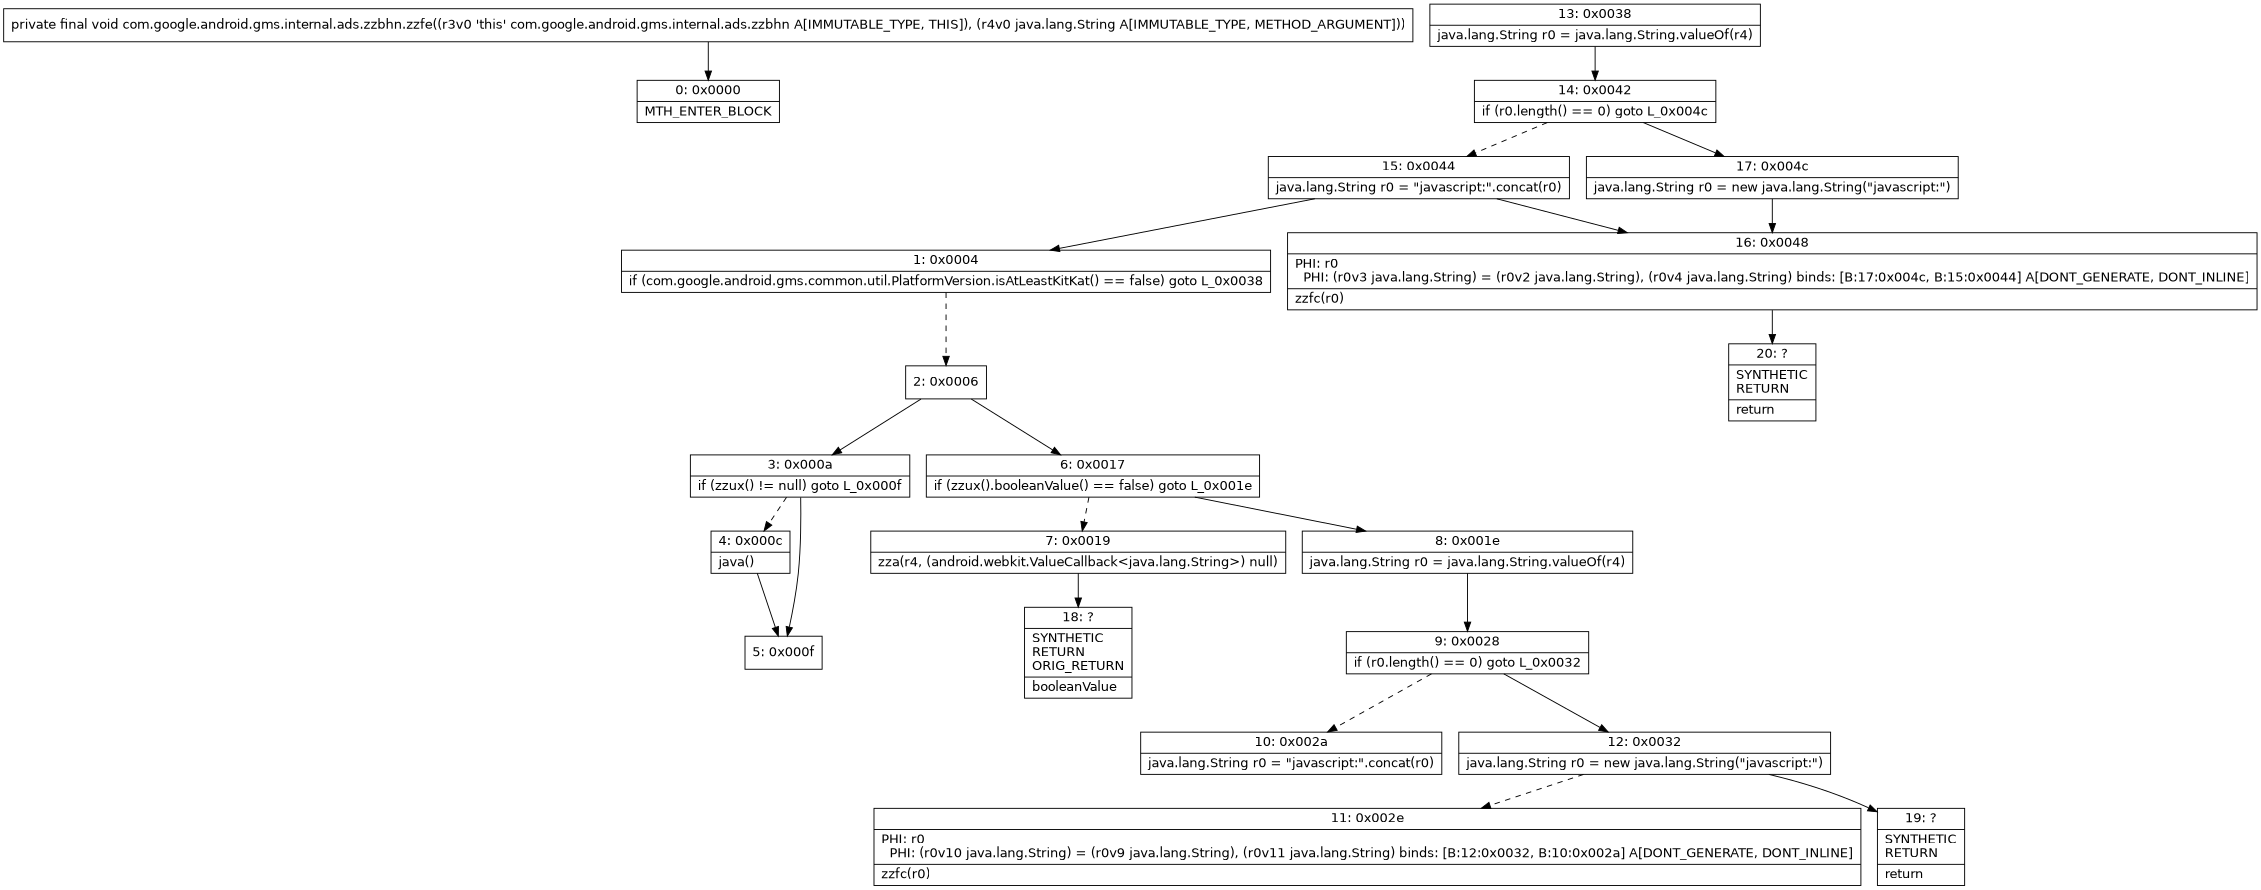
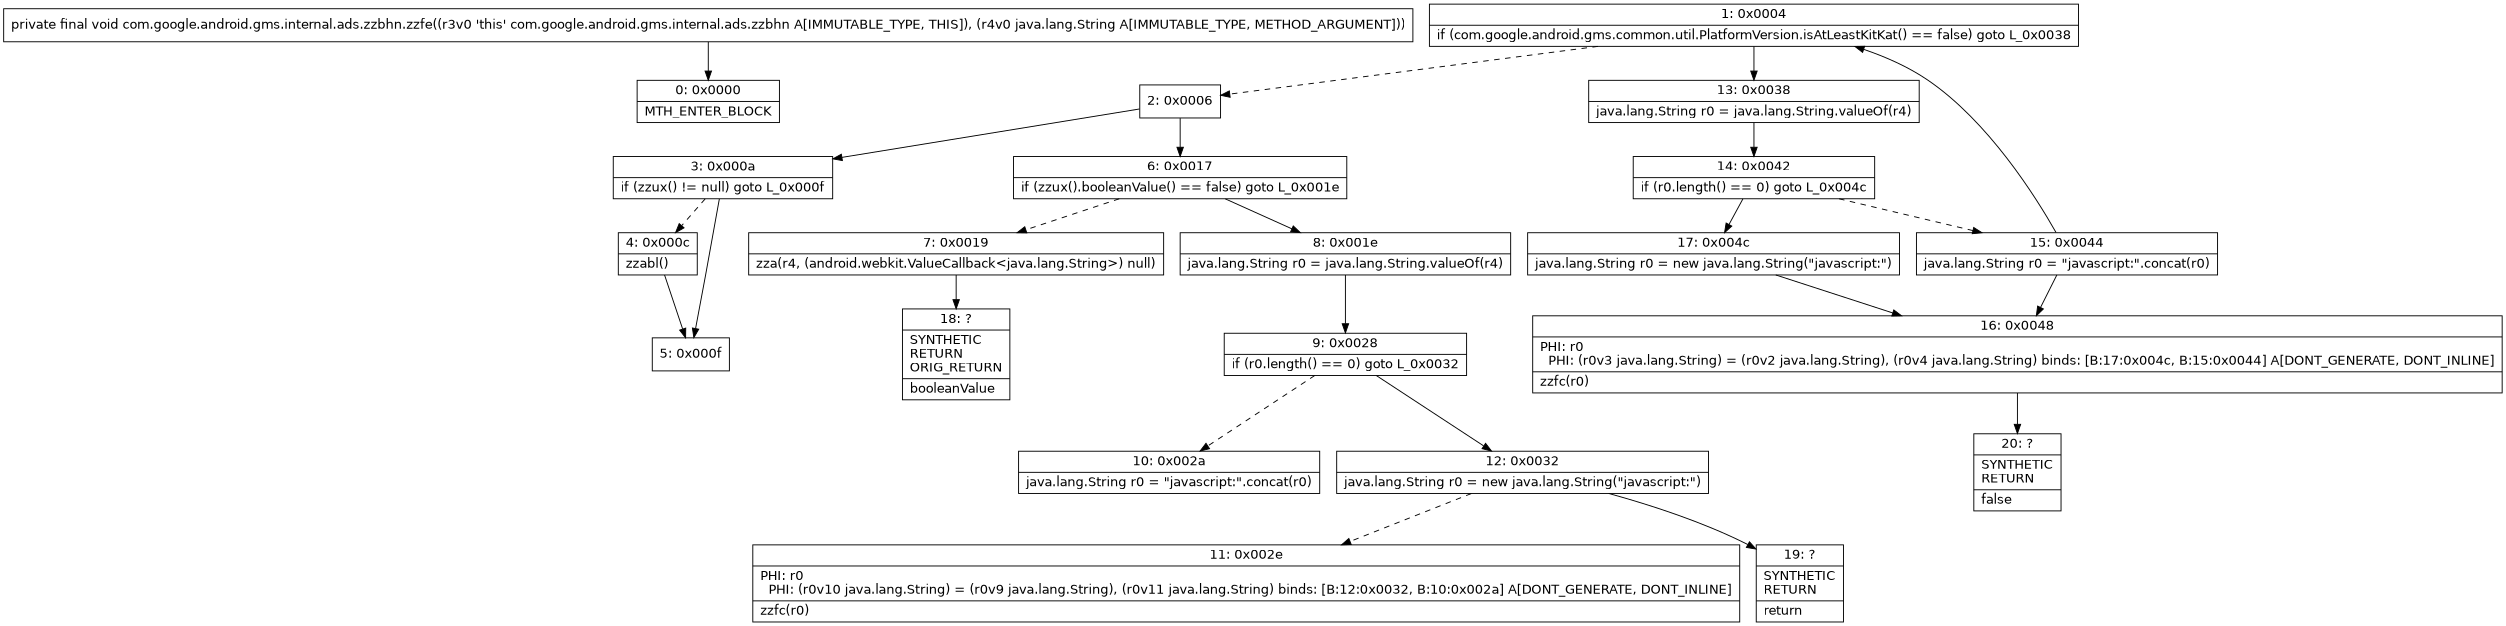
none -> (1754, 59)
(1756, 410) -> (1997, 500)
(737, 562) -> (647, 264)
